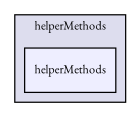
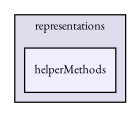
(70, 26) -> (70, 26)
